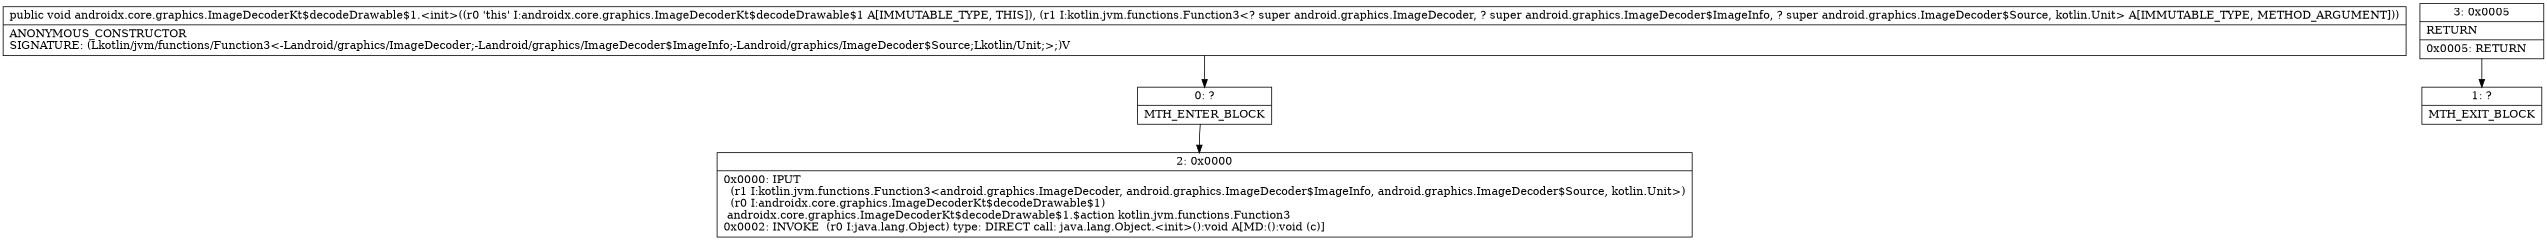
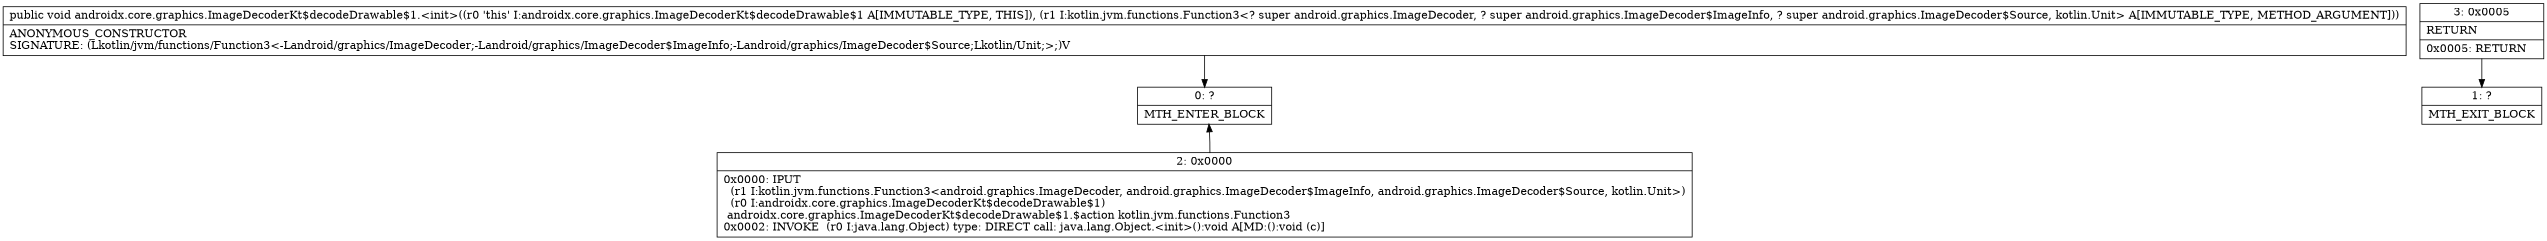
(1200, 135) -> (1210, 142)
